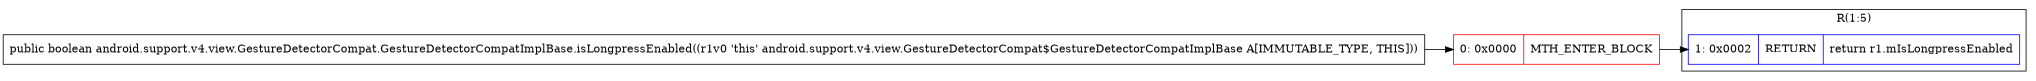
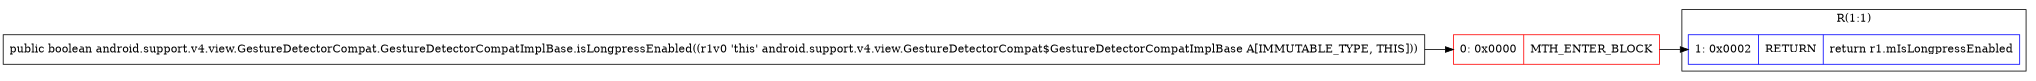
(1854, 19) -> (1854, 19)
